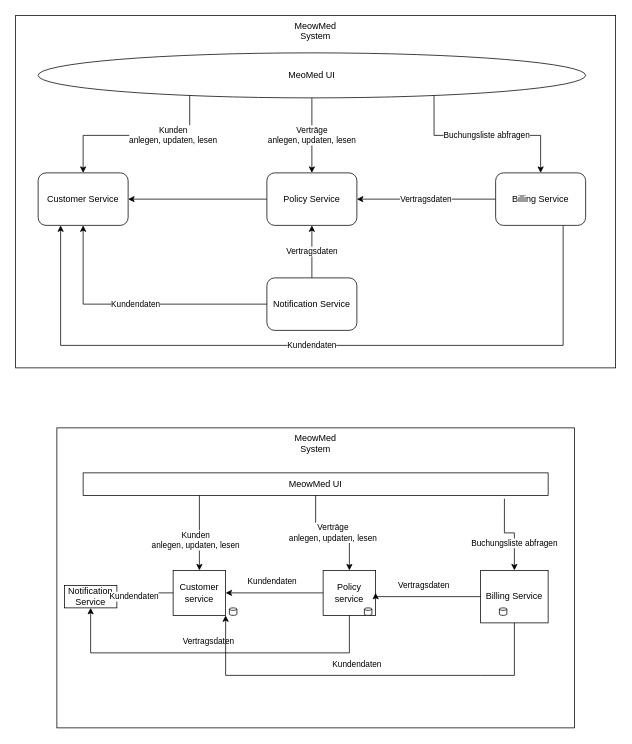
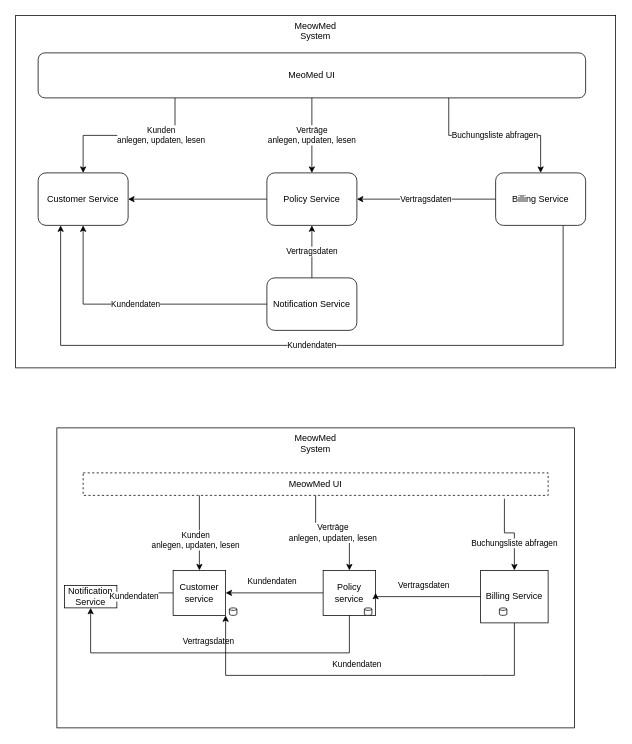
(312, 75) -> (312, 75)
(315, 484) -> (315, 484)
